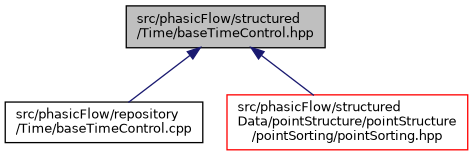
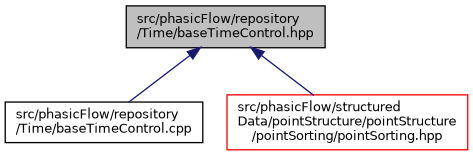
(226, 27) -> (226, 27)
